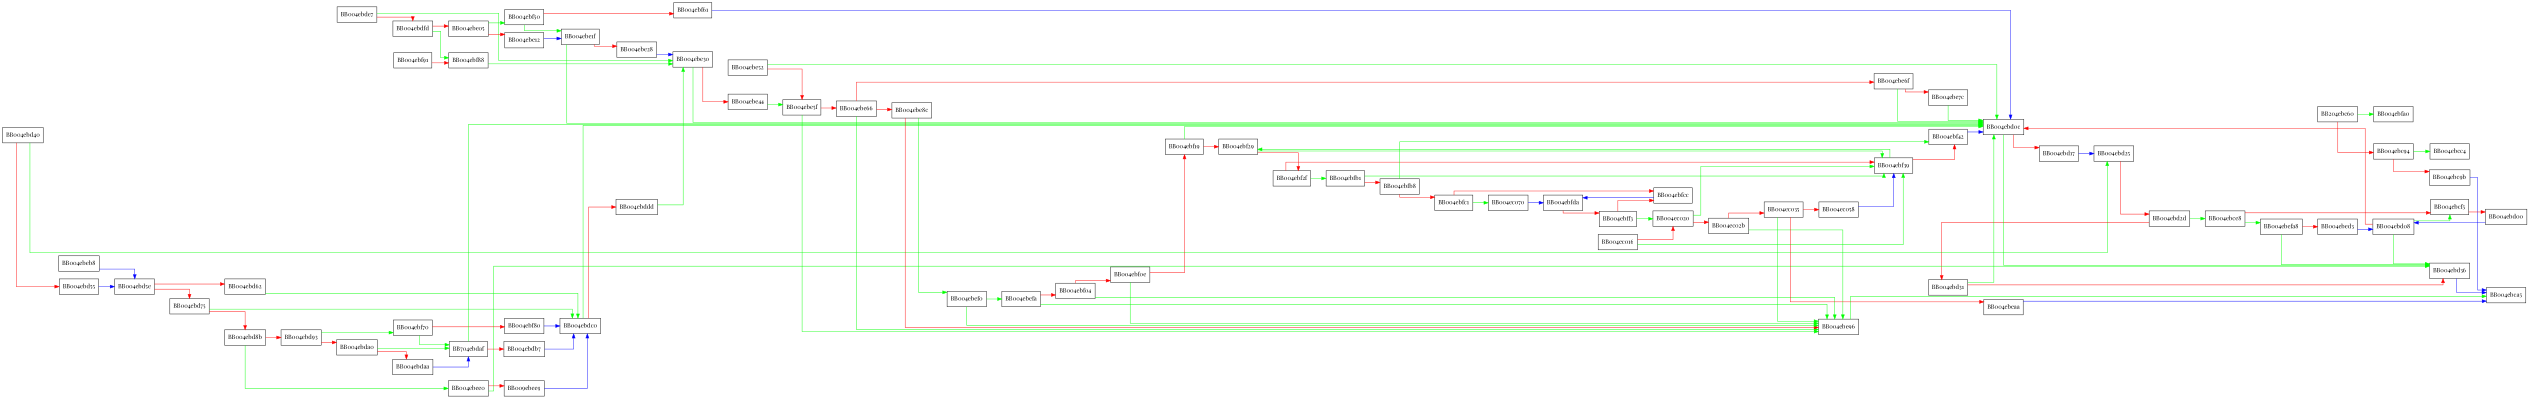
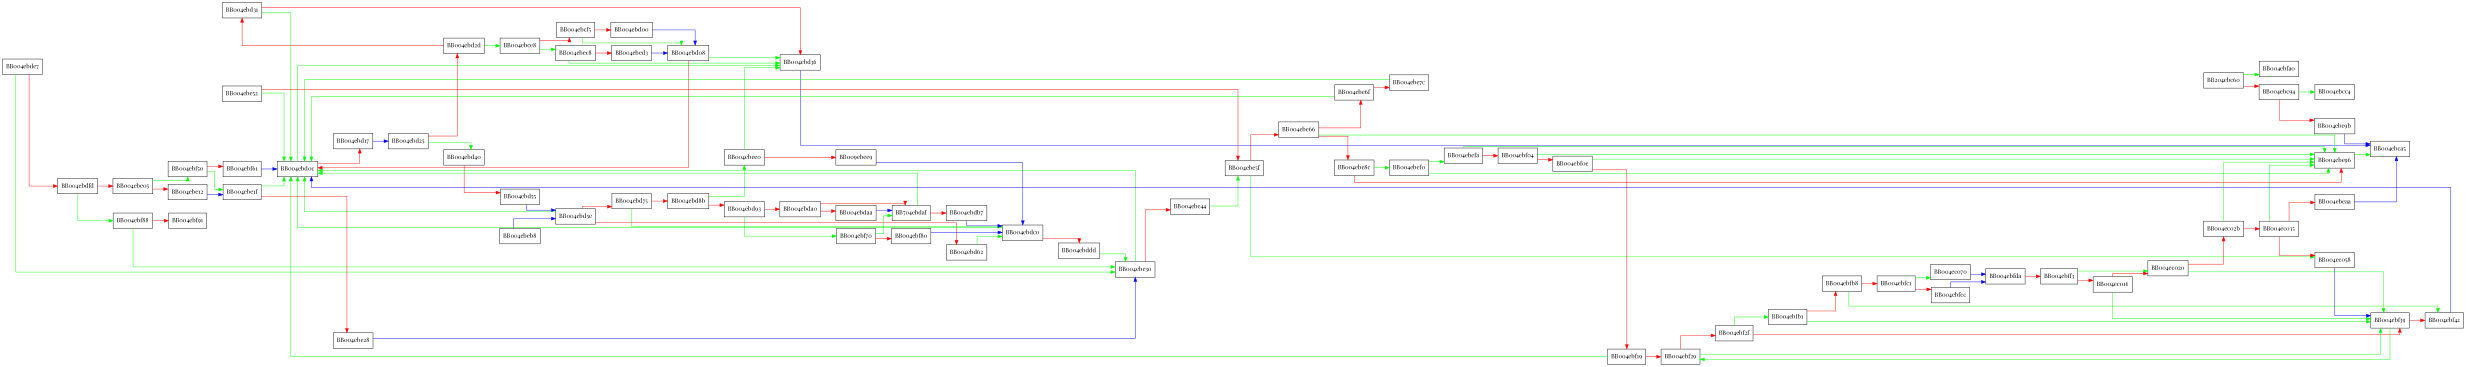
(438, 63) -> (158, 221)
(1628, 200) -> (2083, 280)
none -> (415, 212)
(2433, 221) -> (629, 43)
(2281, 227) -> (576, 53)
(1057, 253) -> (451, 143)
(1200, 332) -> (1740, 257)
(411, 348) -> (863, 203)
